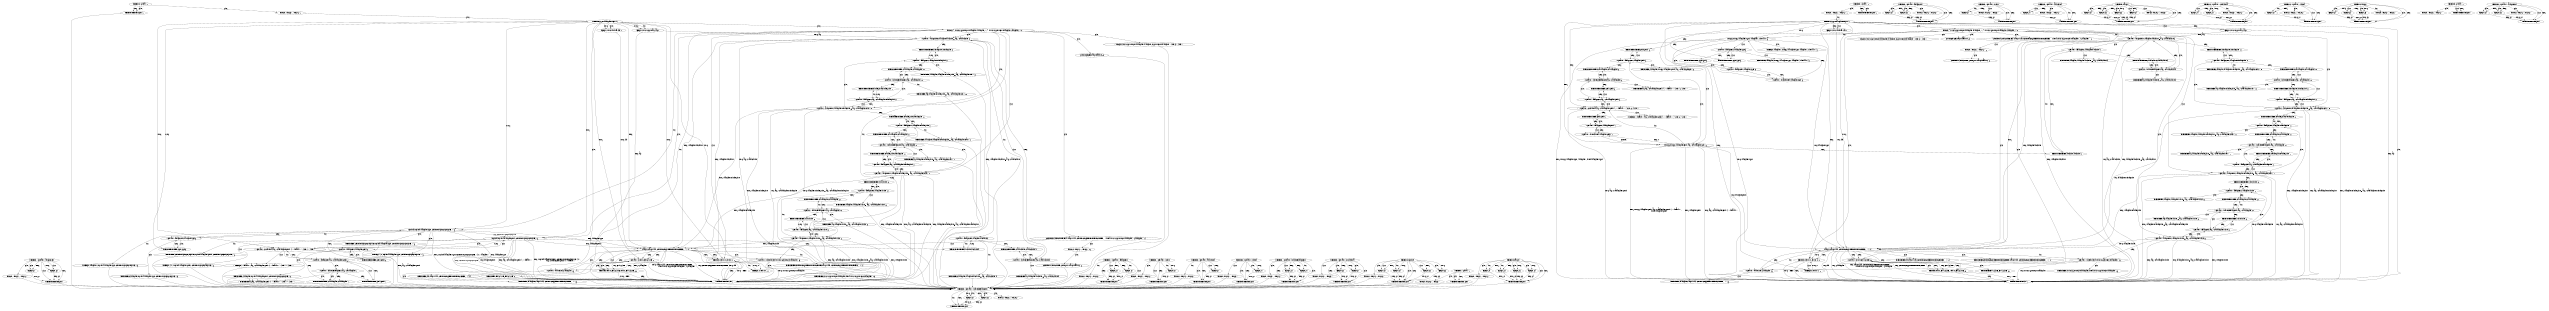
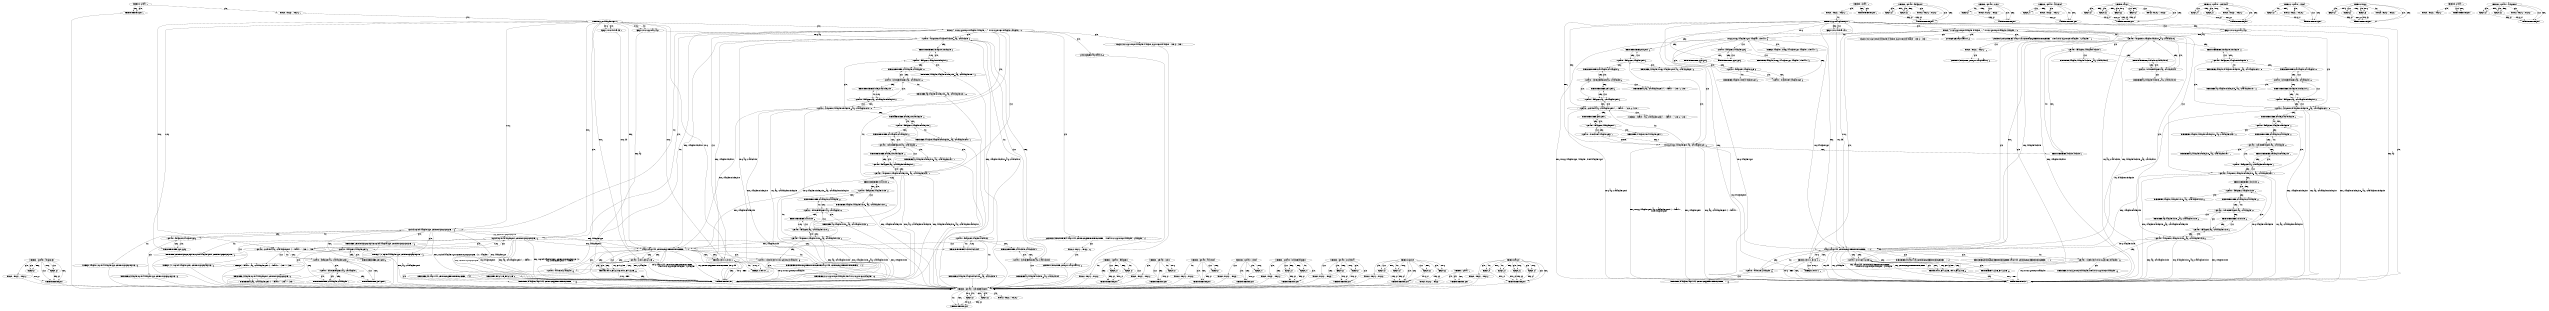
none -> (1740, 80)
none -> (1645, 134)
